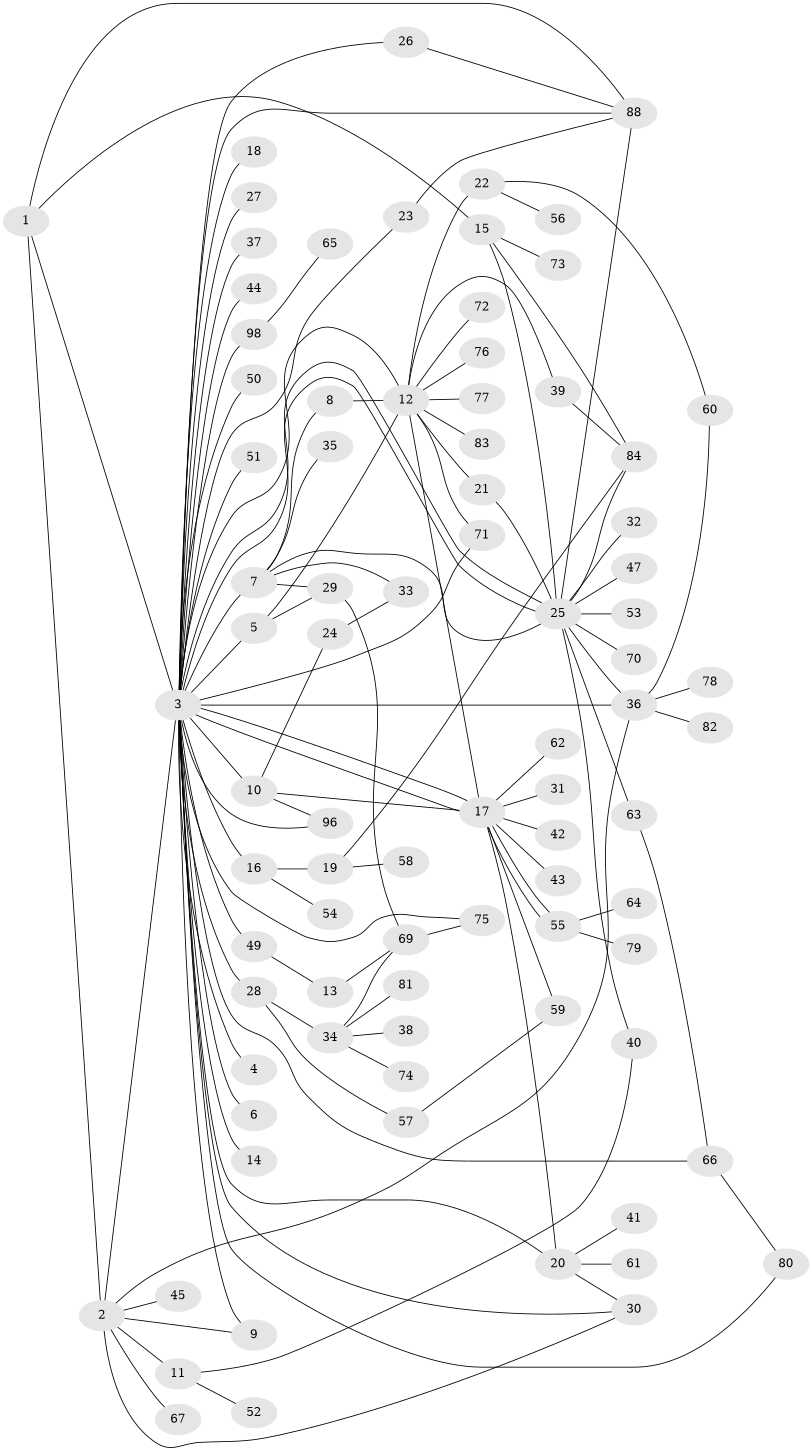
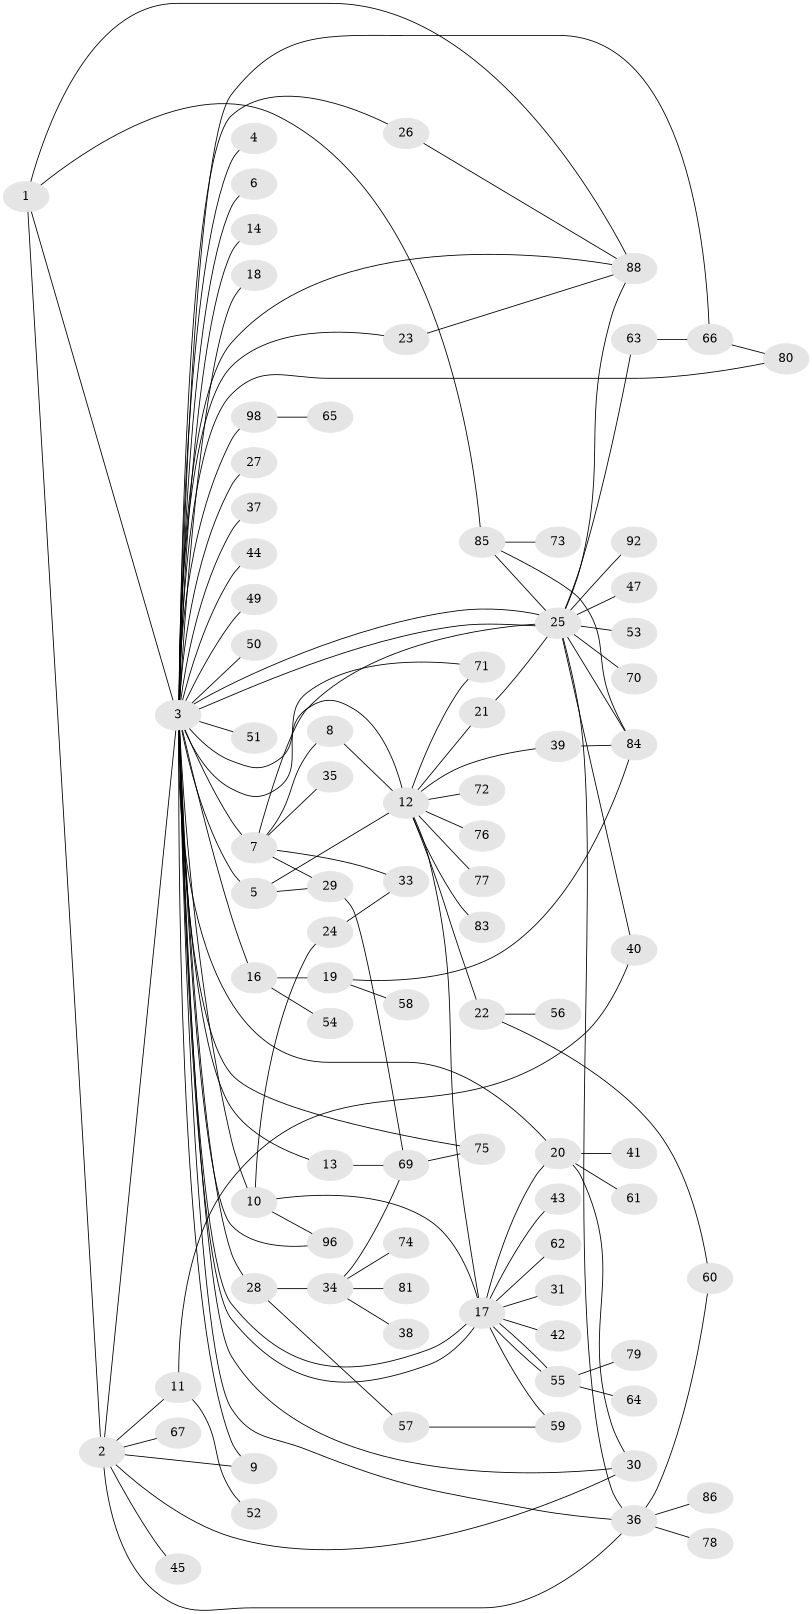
(482, 230) -> (482, 542)
(634, 523) -> (634, 542)
(710, 728) -> (710, 1498)
(292, 969) -> (196, 969)
